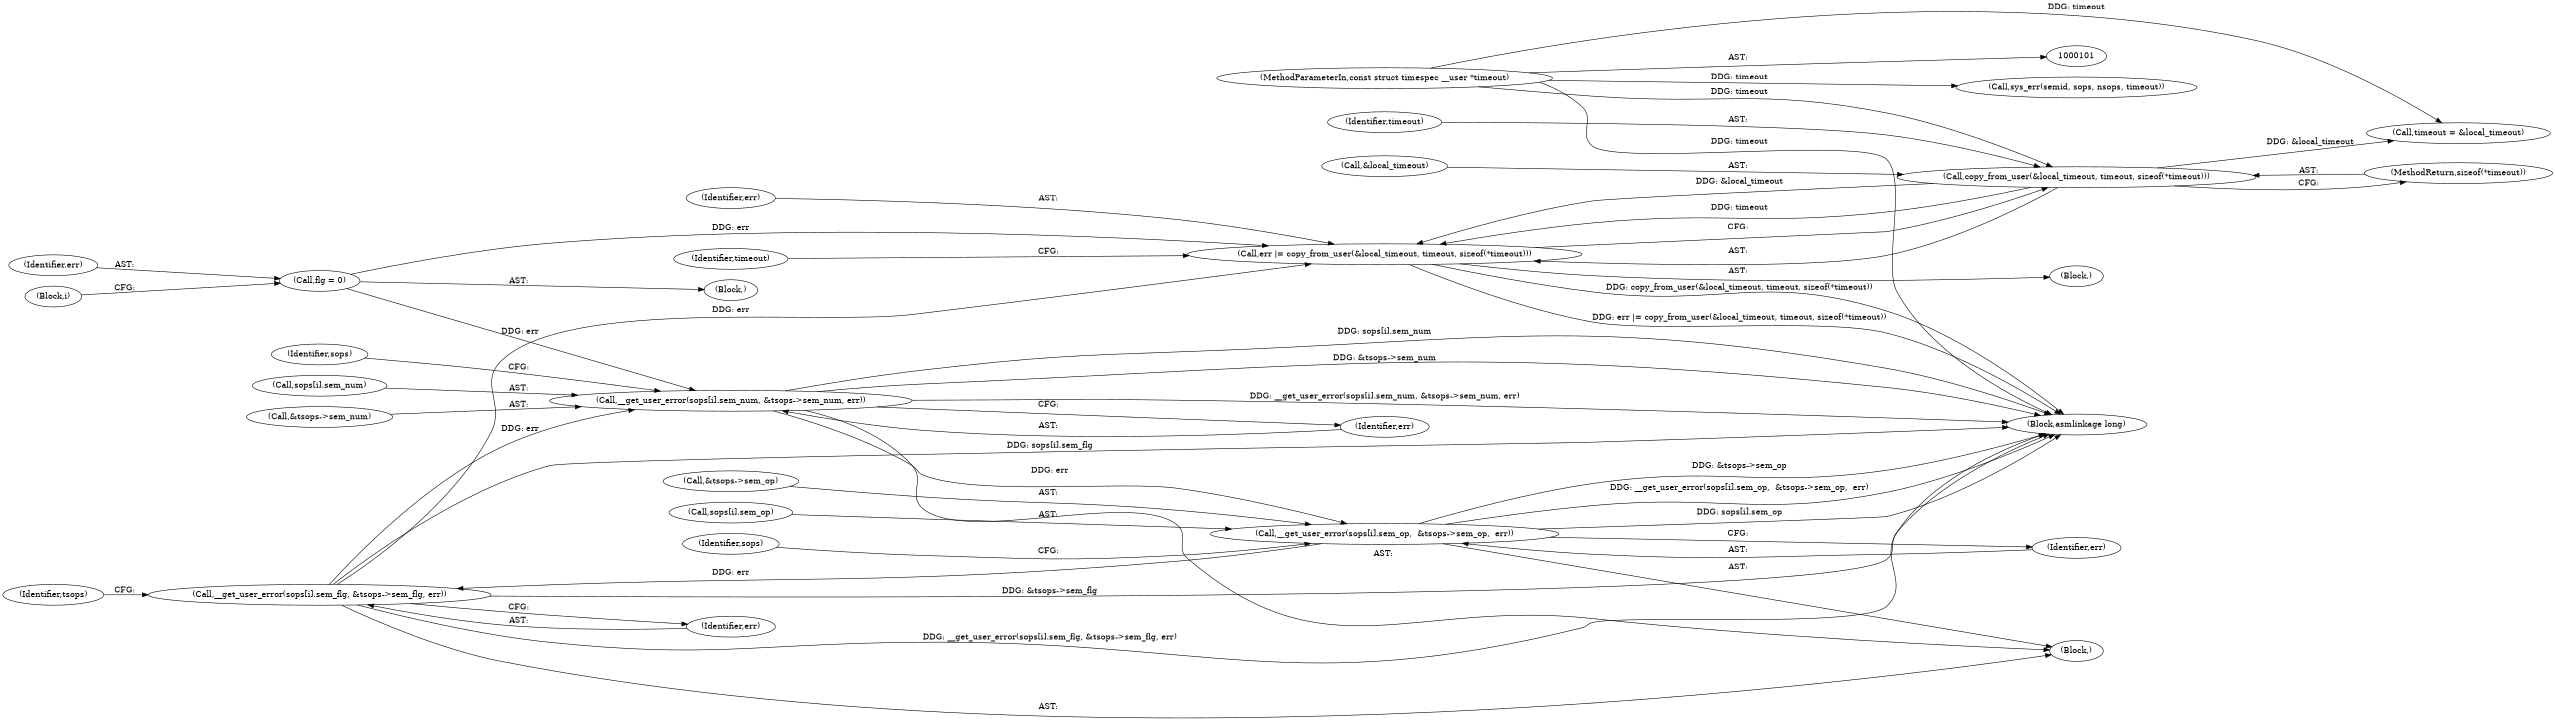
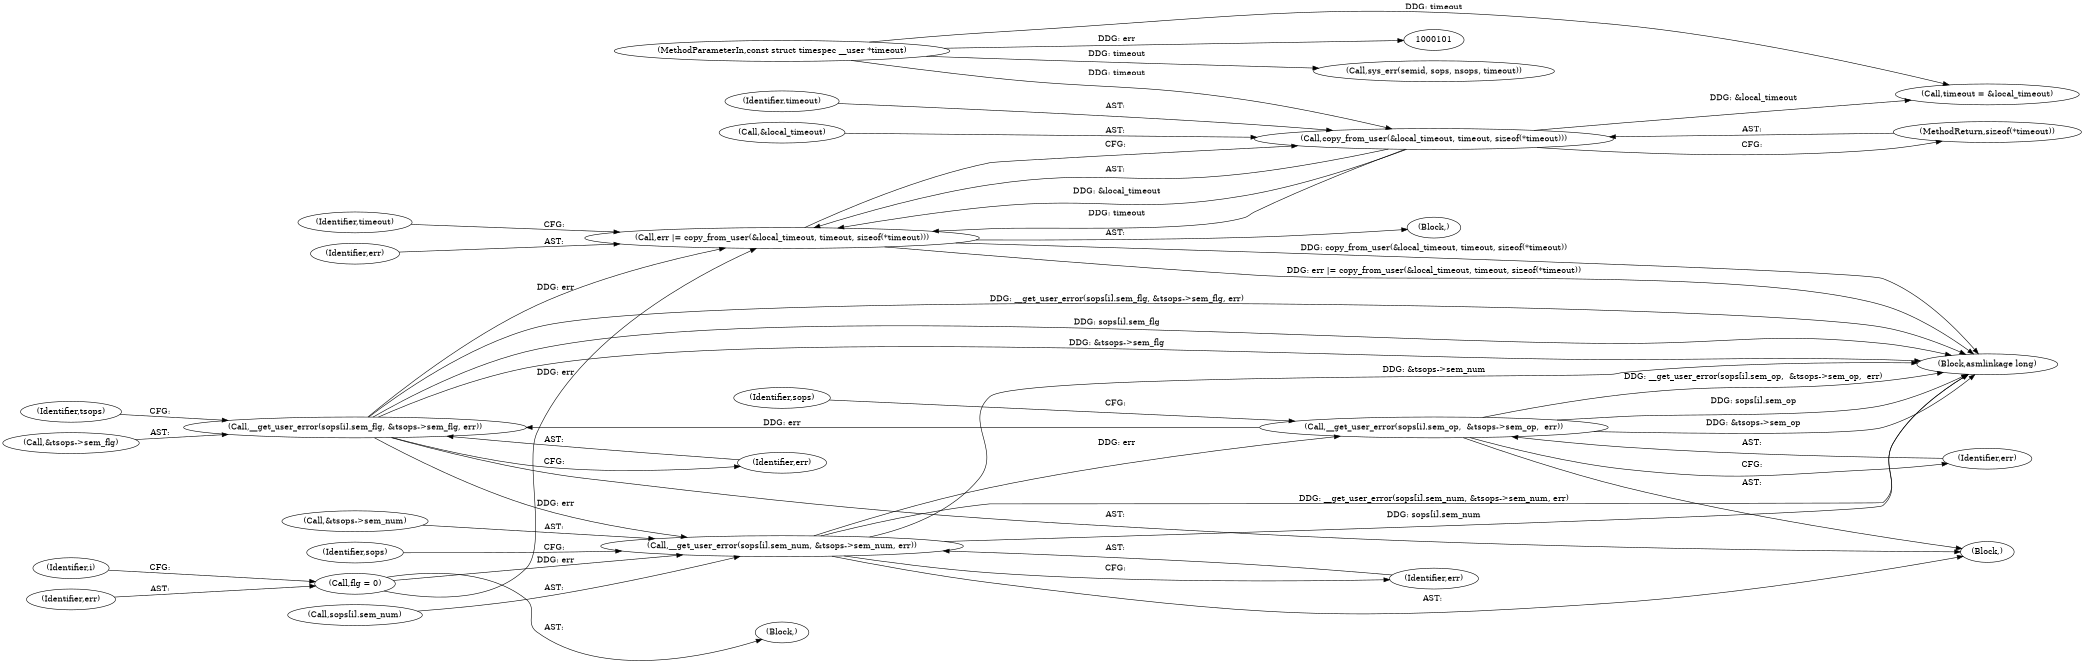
(1739, 58) -> (1117, 39)
(1858, 152) -> none
(53, 297) -> (71, 568)
none -> (71, 443)
(731, 481) -> none
(731, 513) -> none
